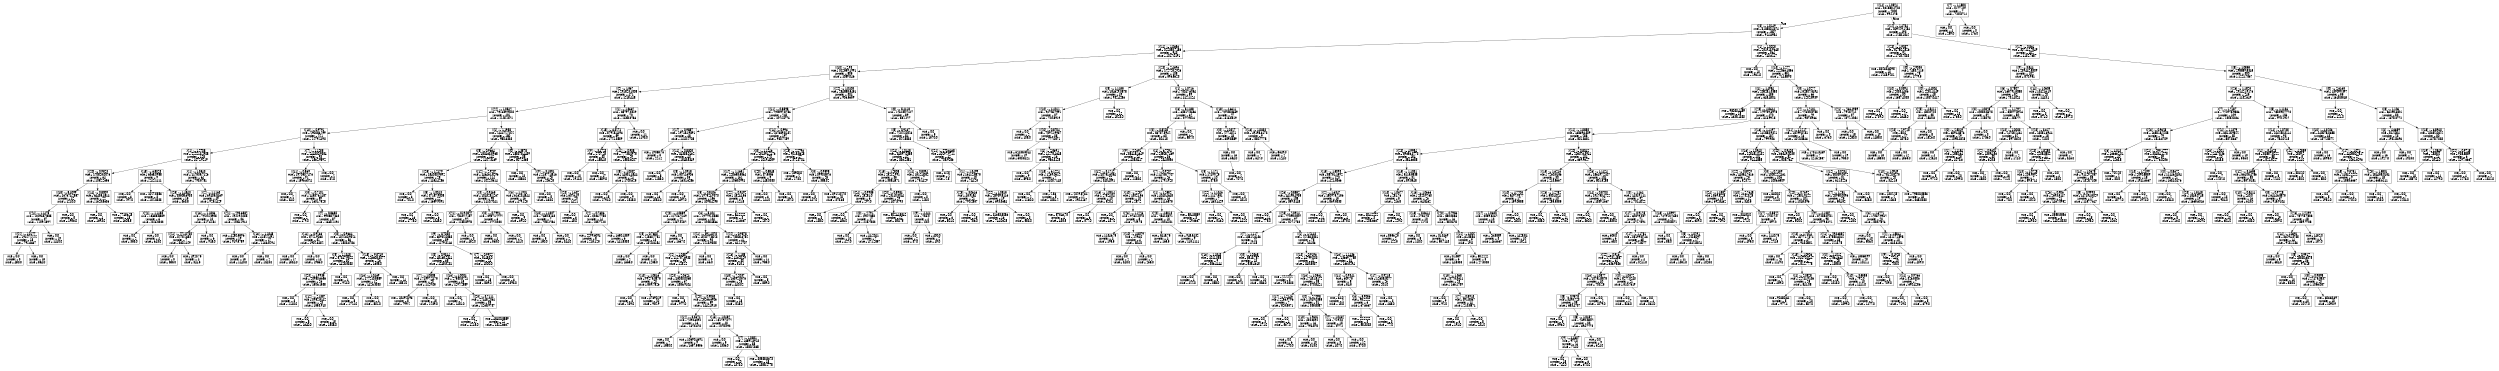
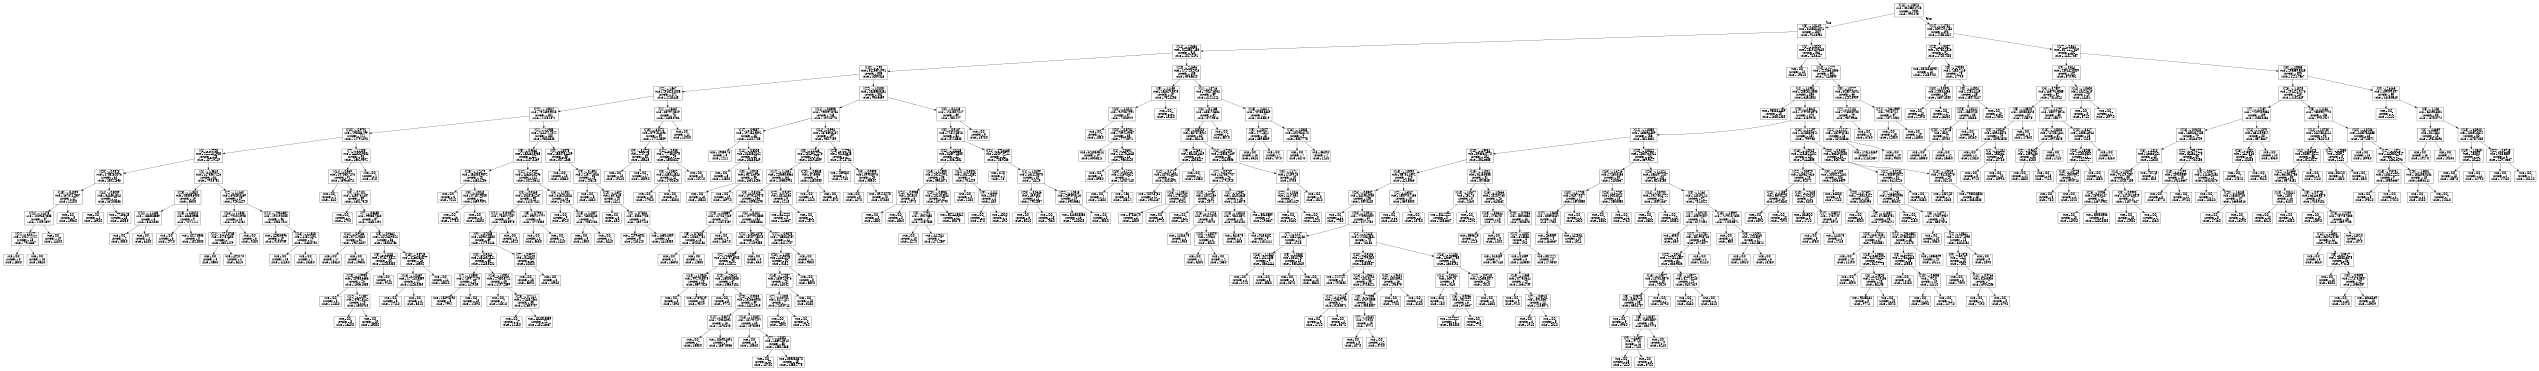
(1232, 165) -> (1266, 145)
none -> (696, 177)
(165, 186) -> (188, 207)
(2217, 186) -> (2251, 166)
(921, 206) -> (976, 186)
(1443, 228) -> (1506, 250)
none -> (779, 290)
(1310, 311) -> (1379, 290)
